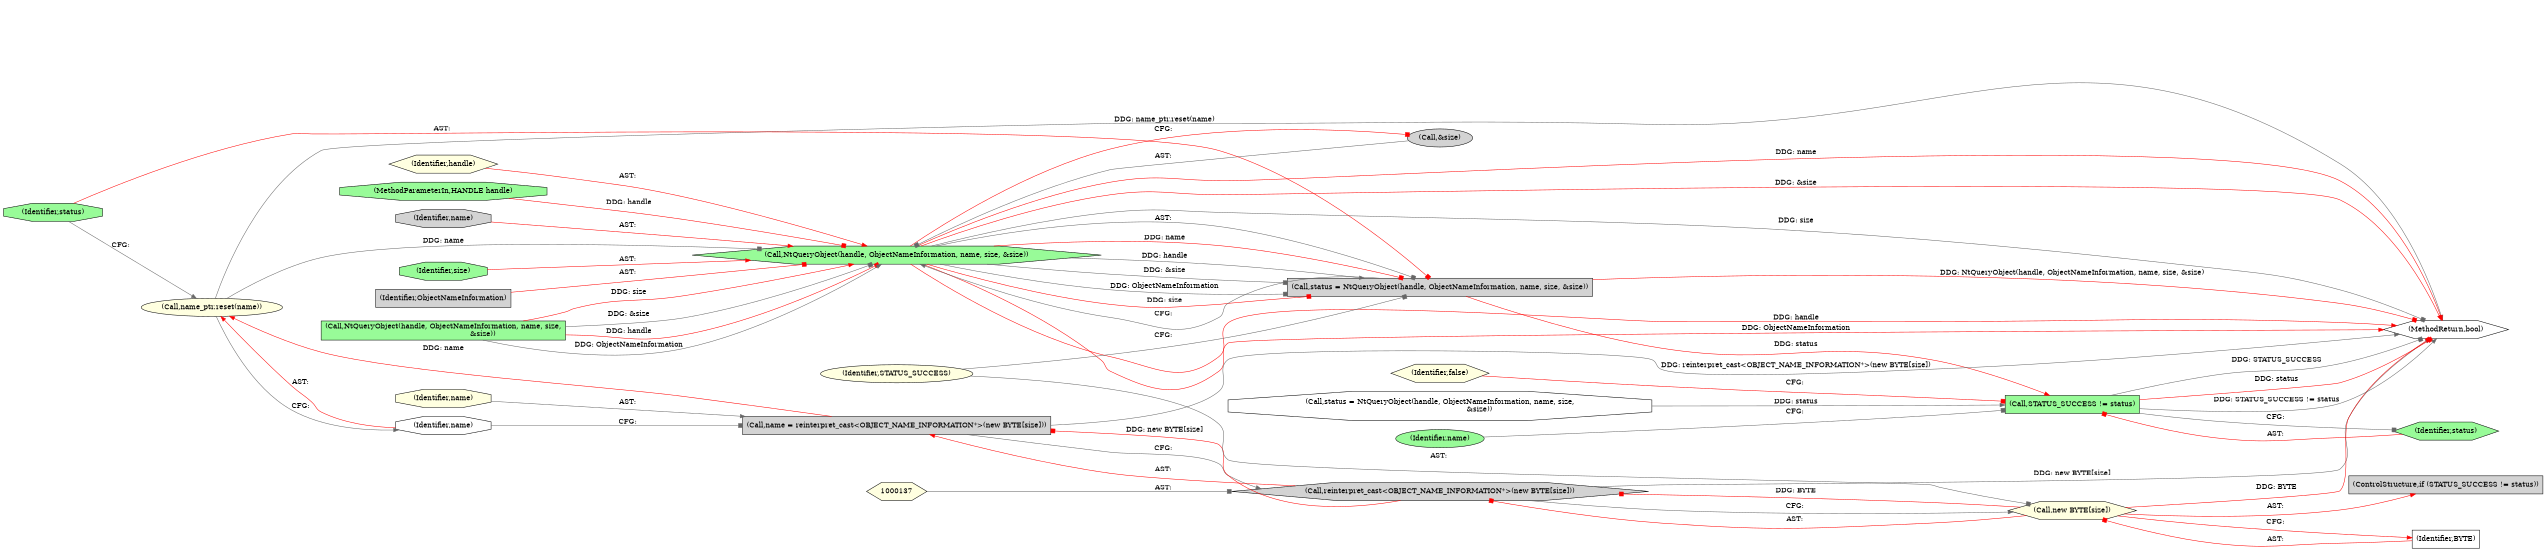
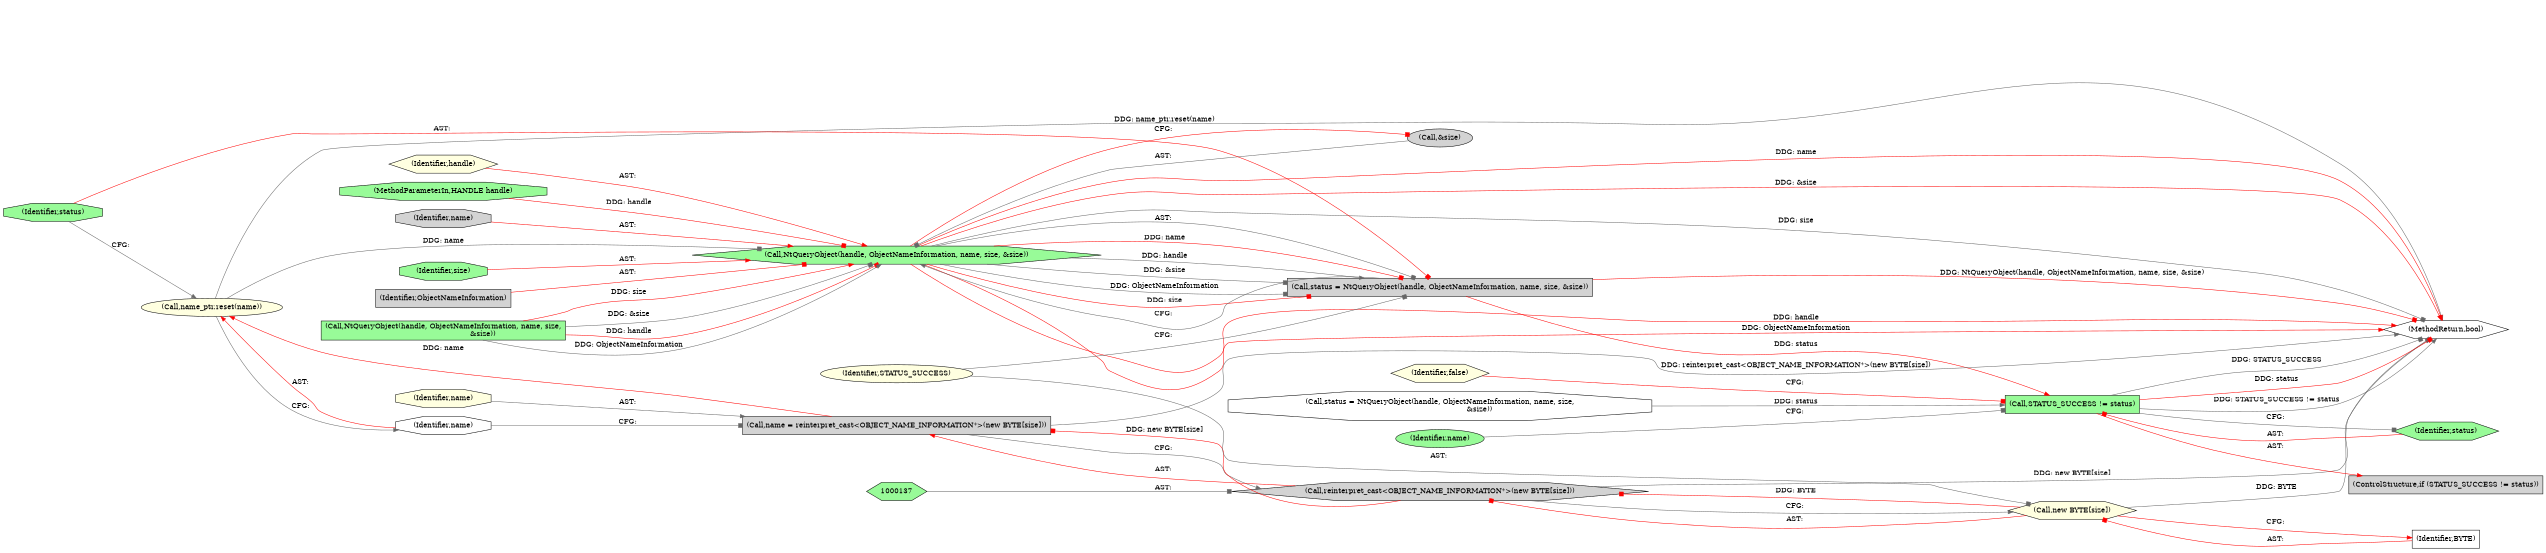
(897, 491) -> (897, 491)
(2325, 493) -> (2325, 493)
(2268, 515) -> (2225, 453)
